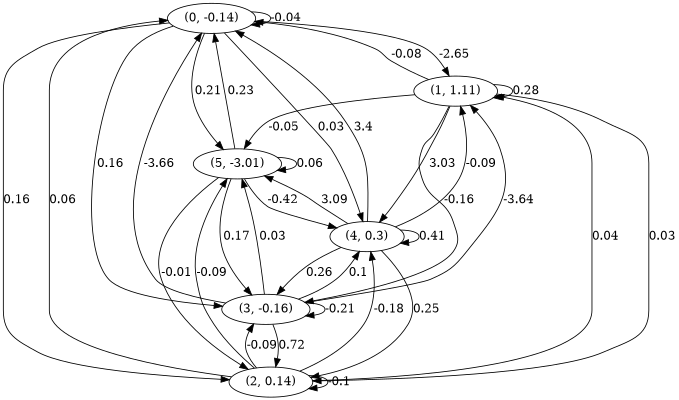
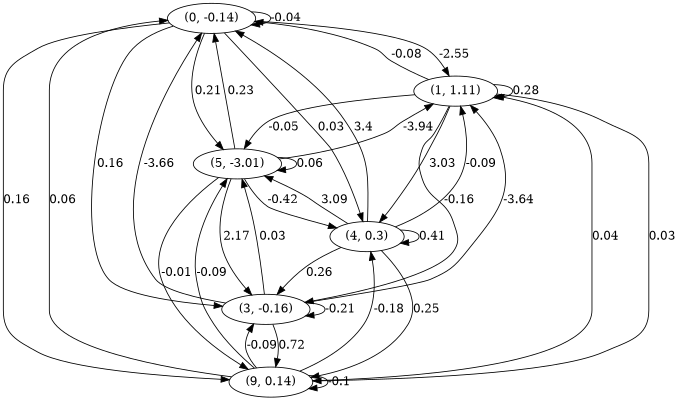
(454, 55) -> (454, 55)
none -> (352, 144)
(237, 237) -> (237, 237)
(330, 283) -> none
(271, 382) -> (271, 382)
